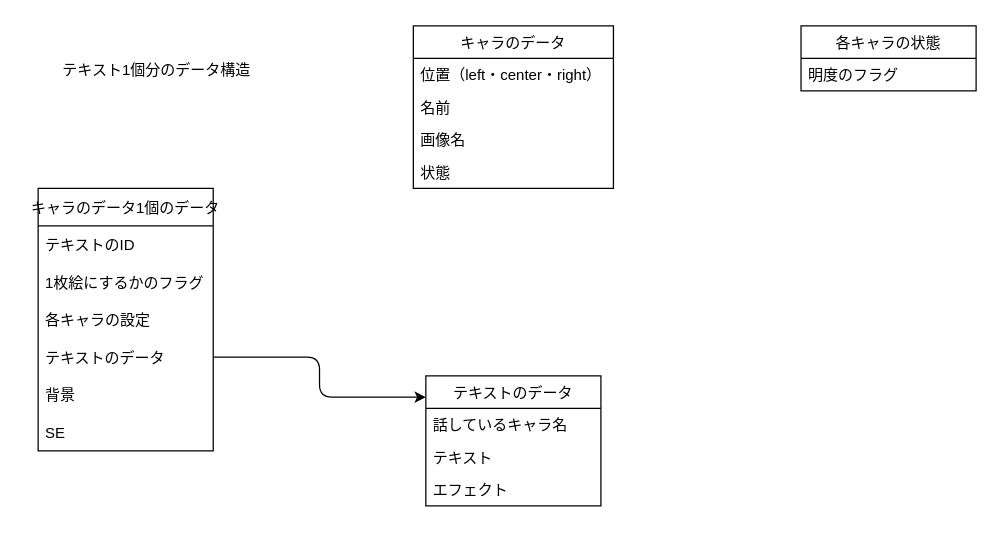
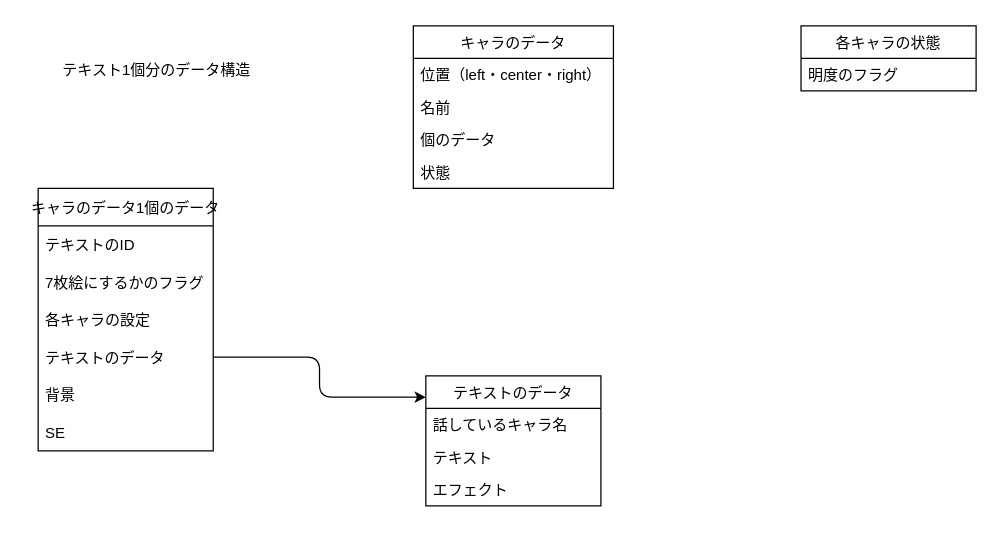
(443, 140) -> (458, 140)
(124, 283) -> (124, 283)
